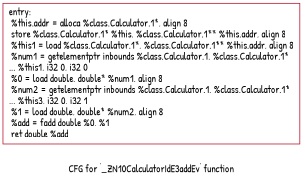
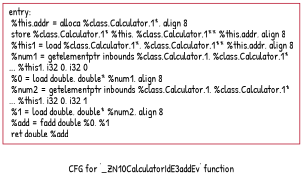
(48, 101) -> (48, 101)
